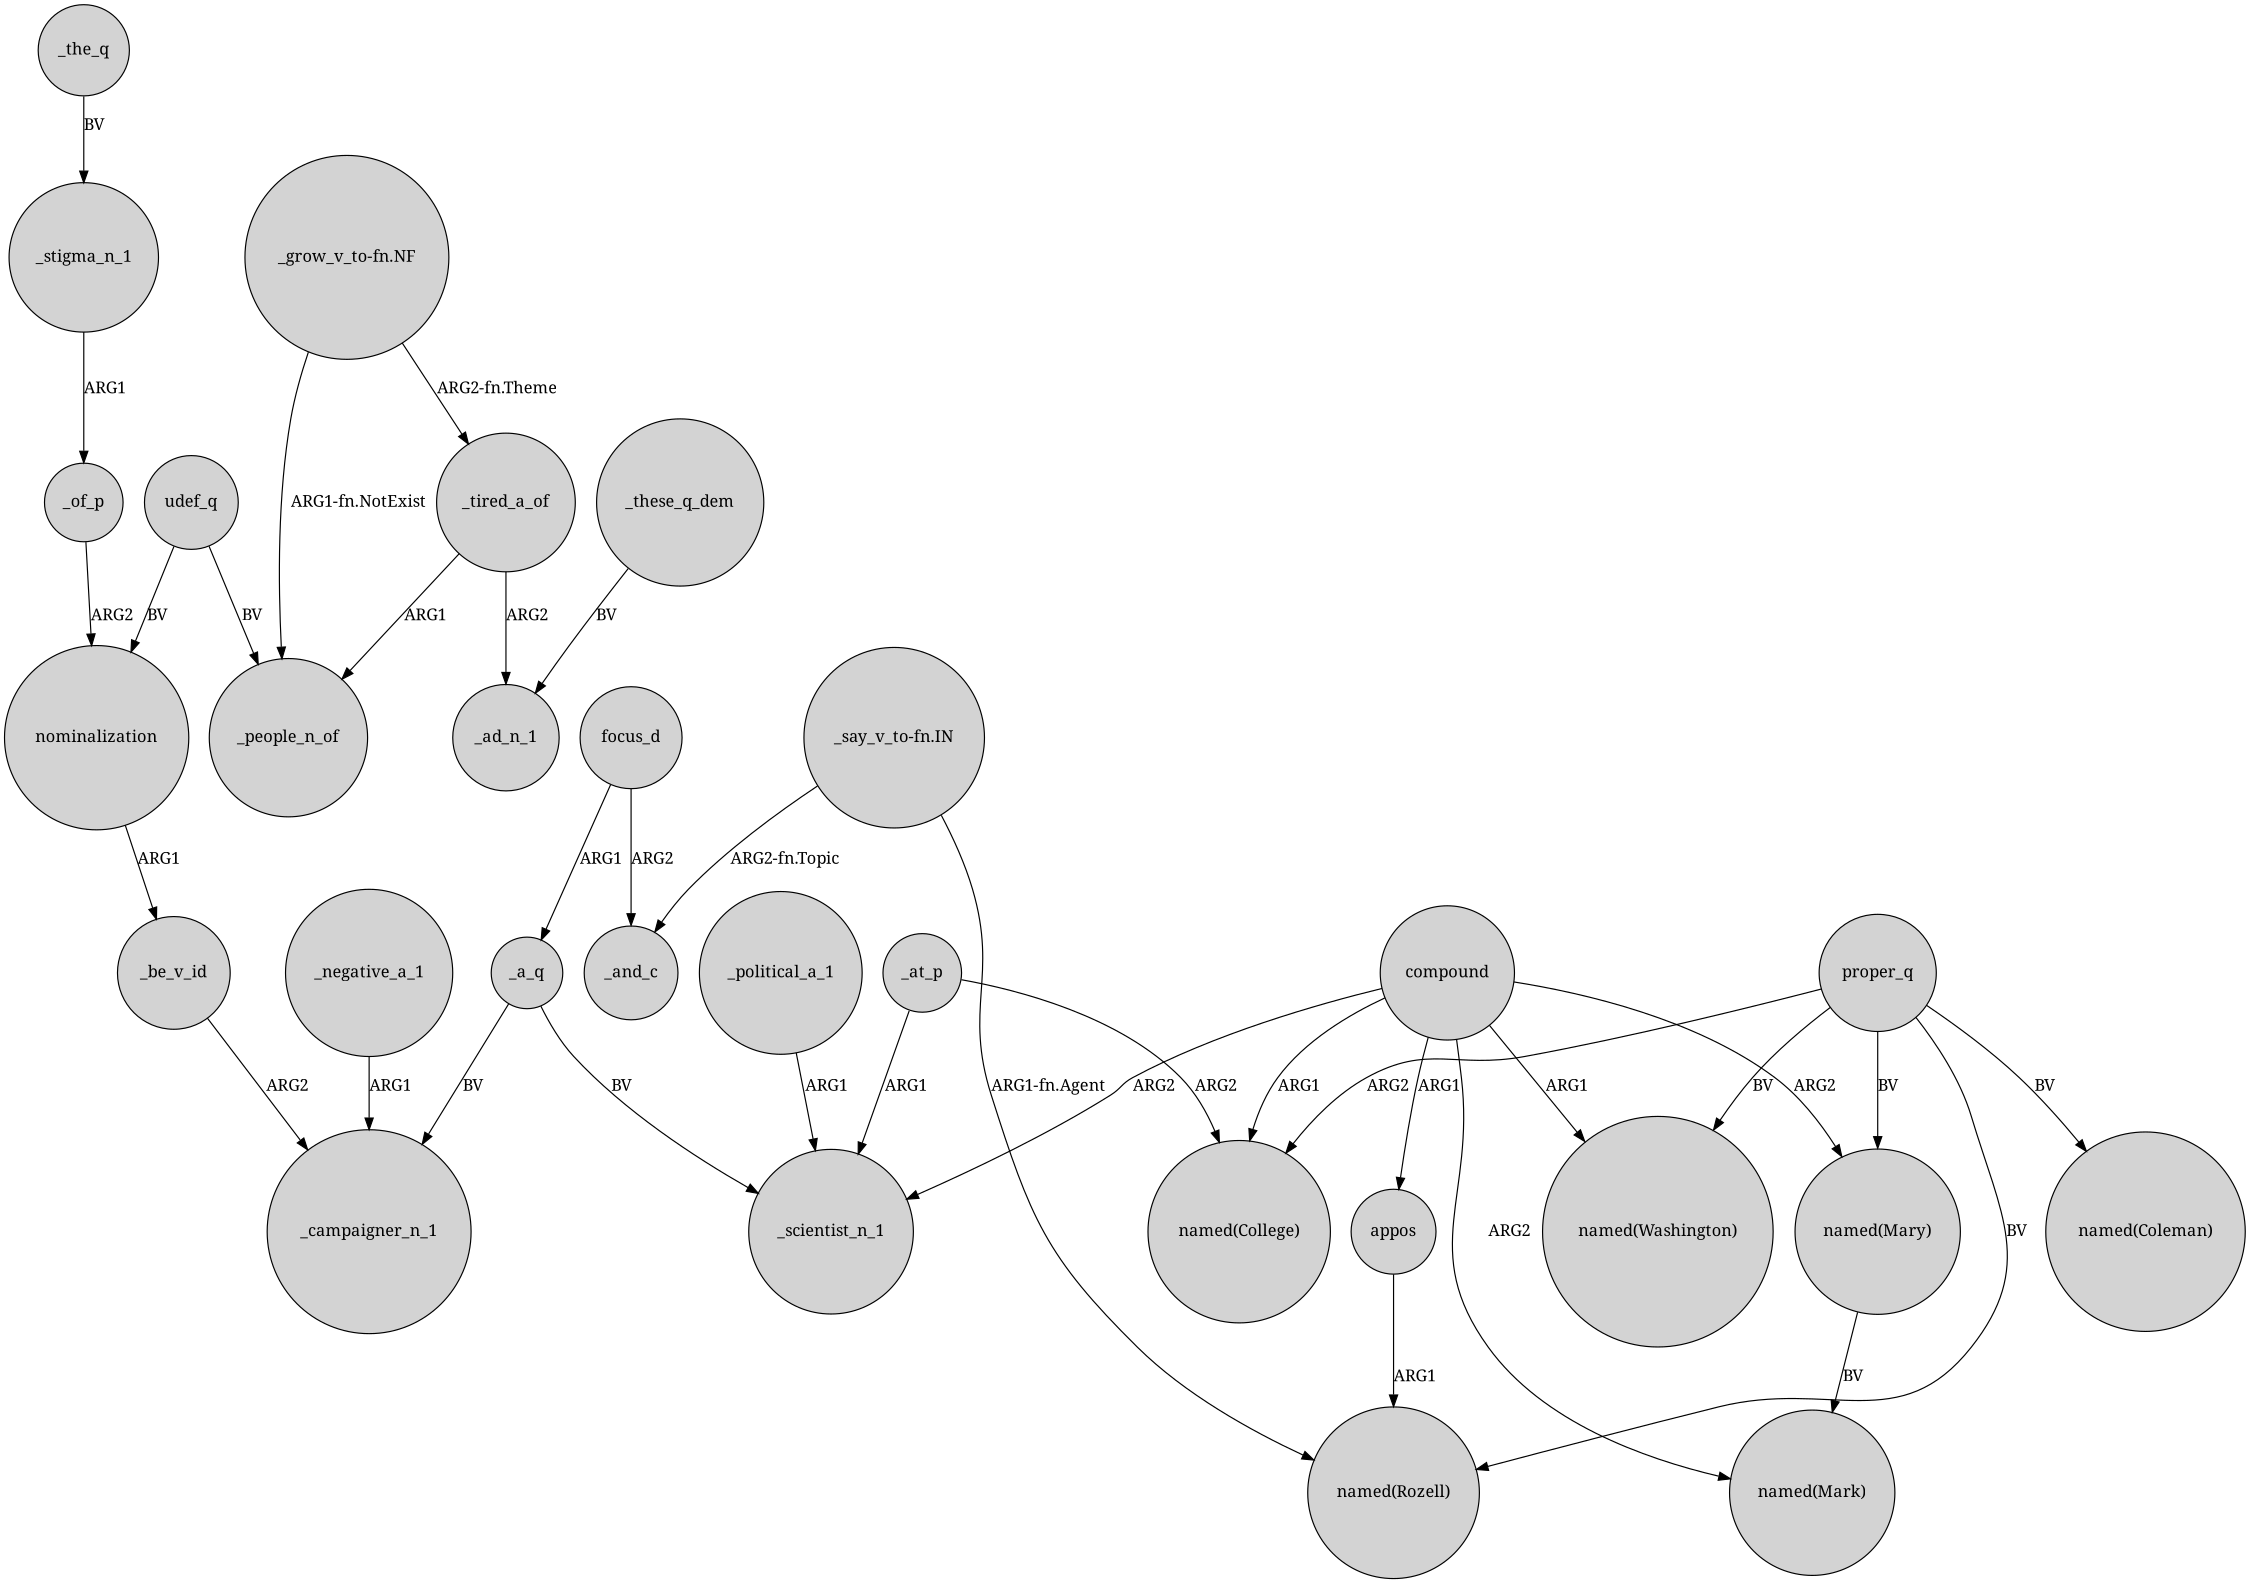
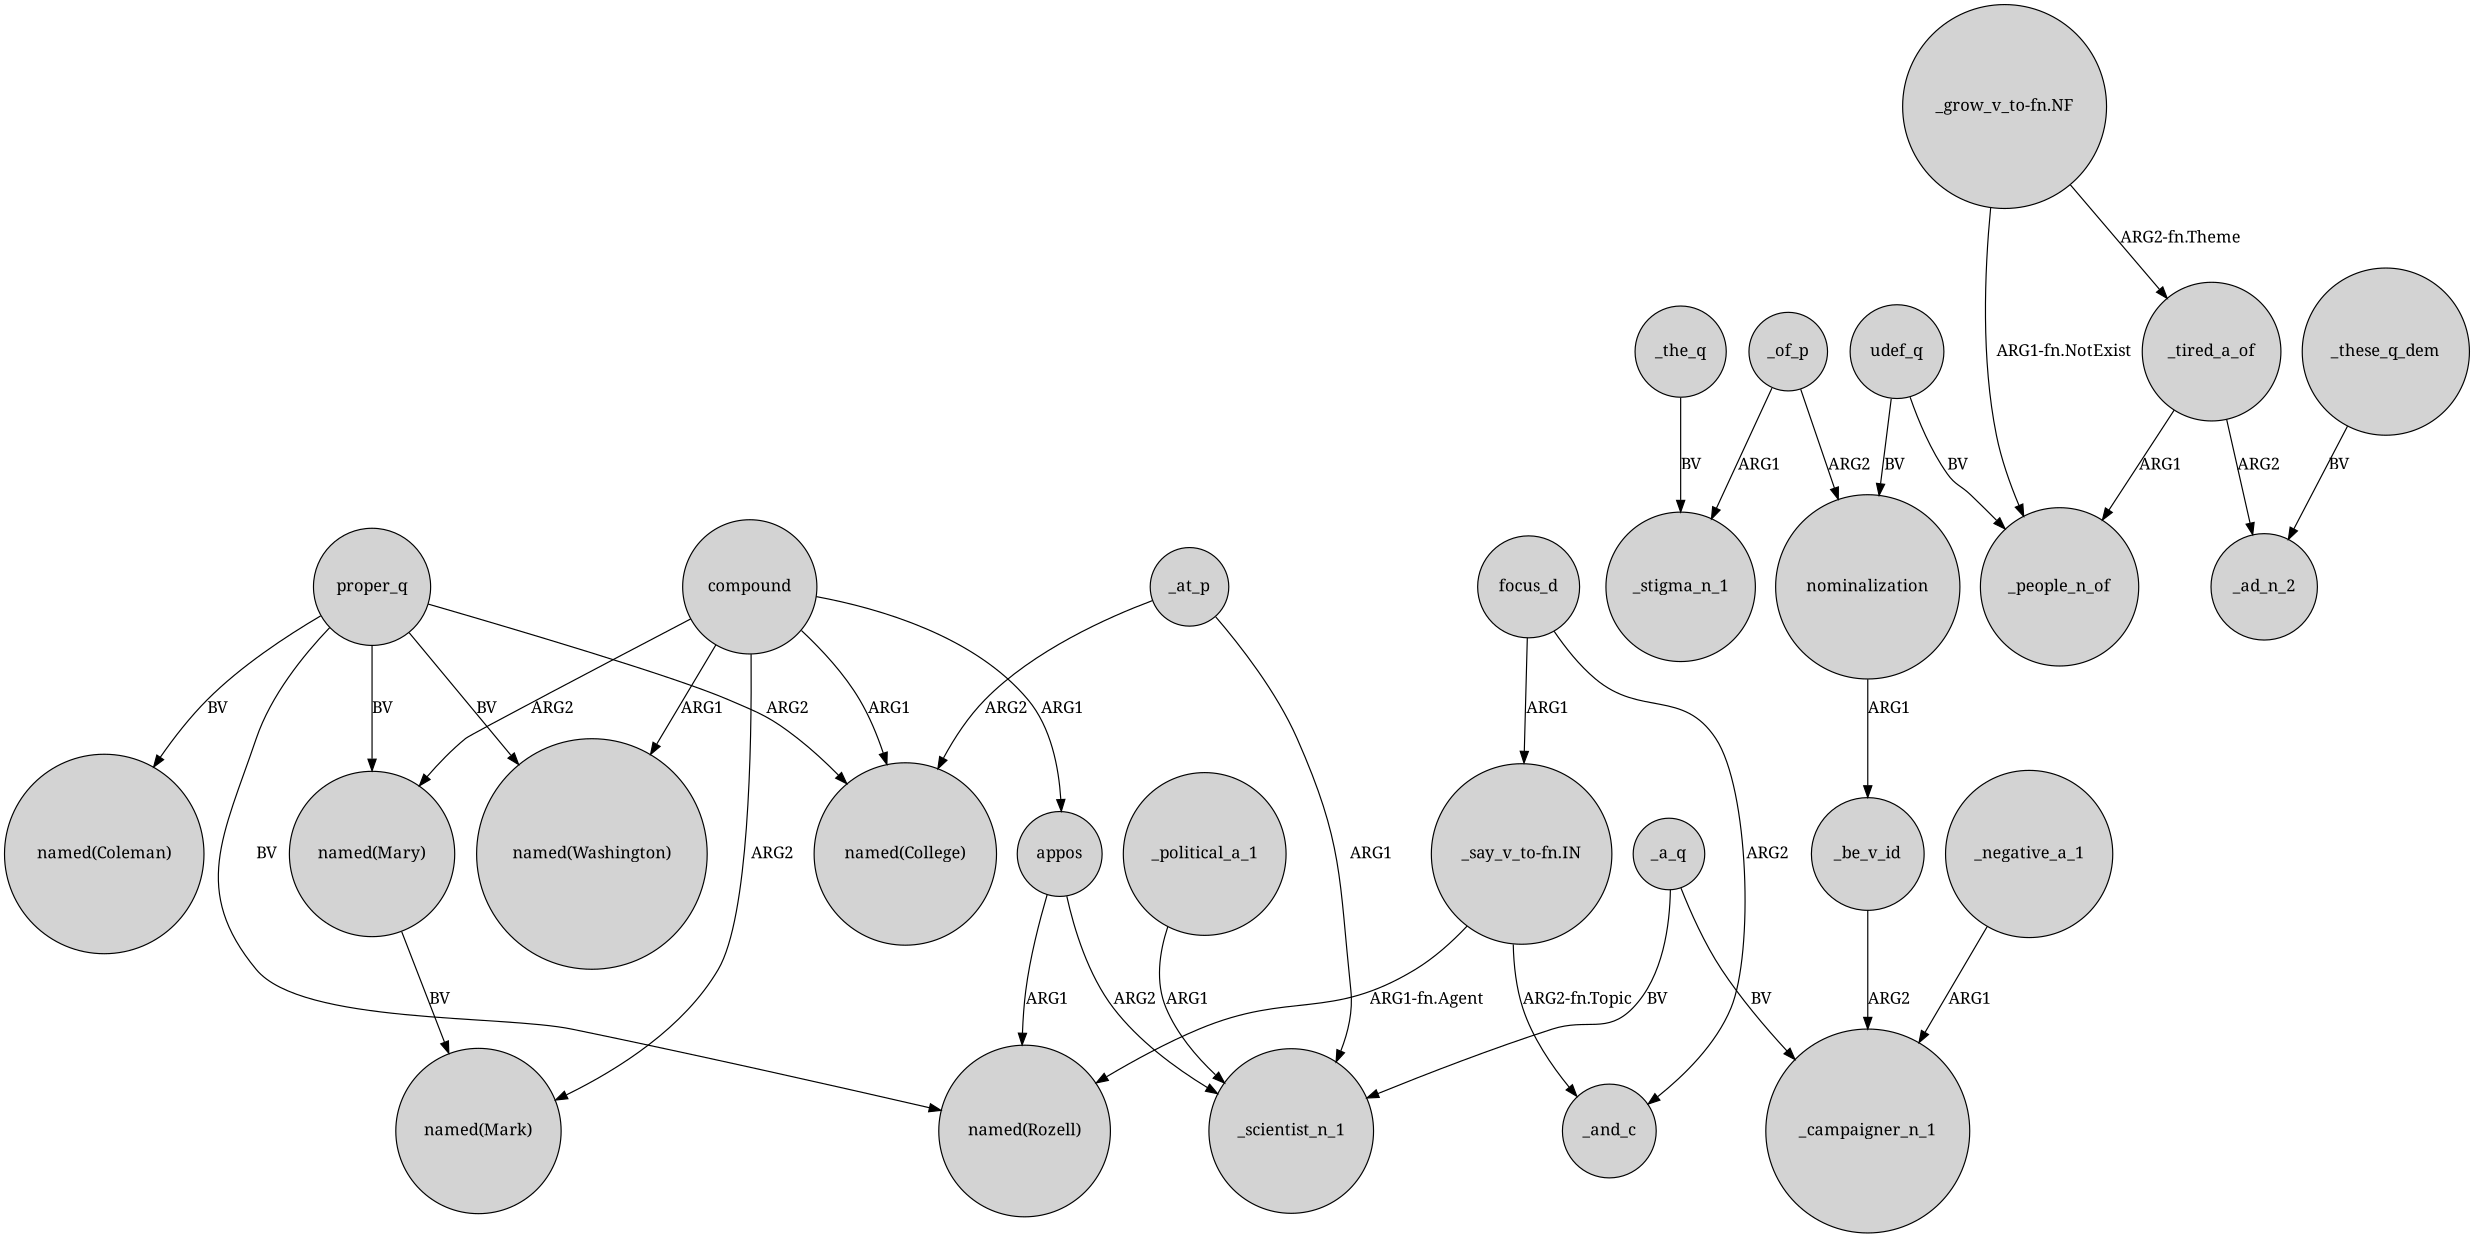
(84, 391) -> (1744, 448)
(506, 738) -> (2264, 587)
(578, 857) -> (1526, 694)
(1142, 1073) -> (1114, 1009)
